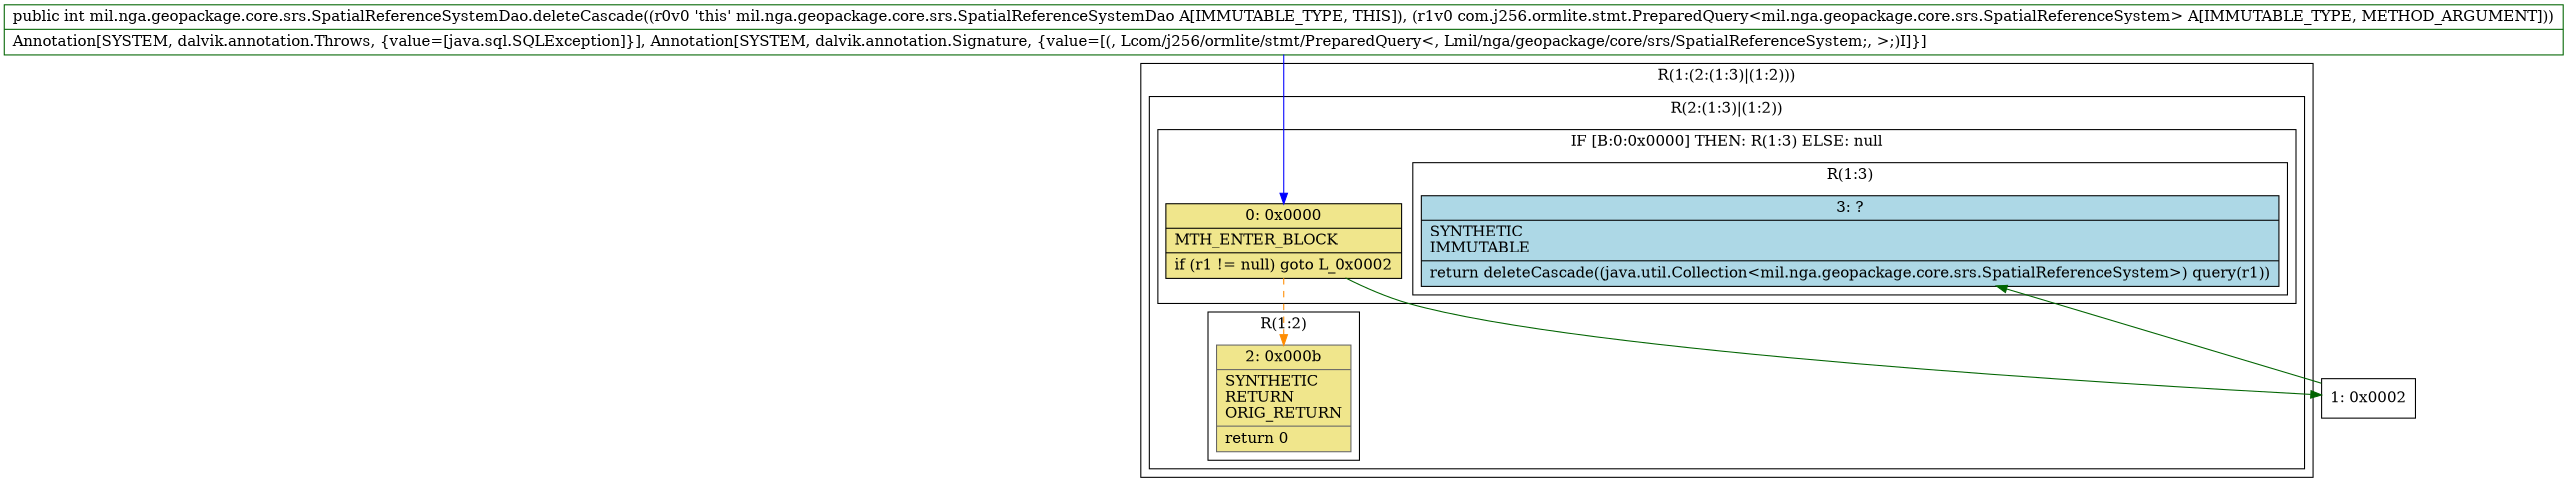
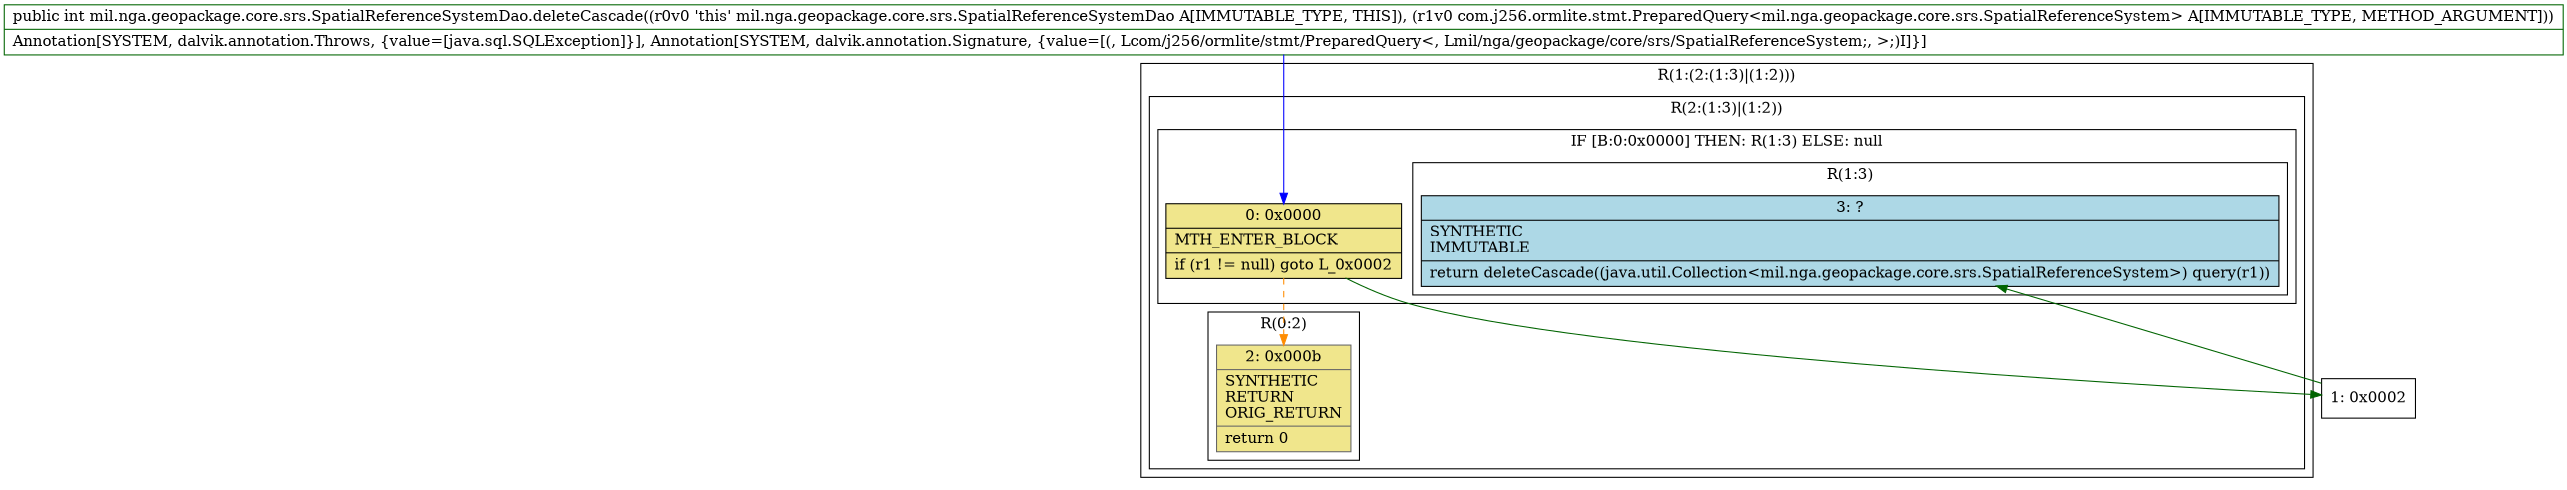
(1284, 324) -> (1284, 324)
